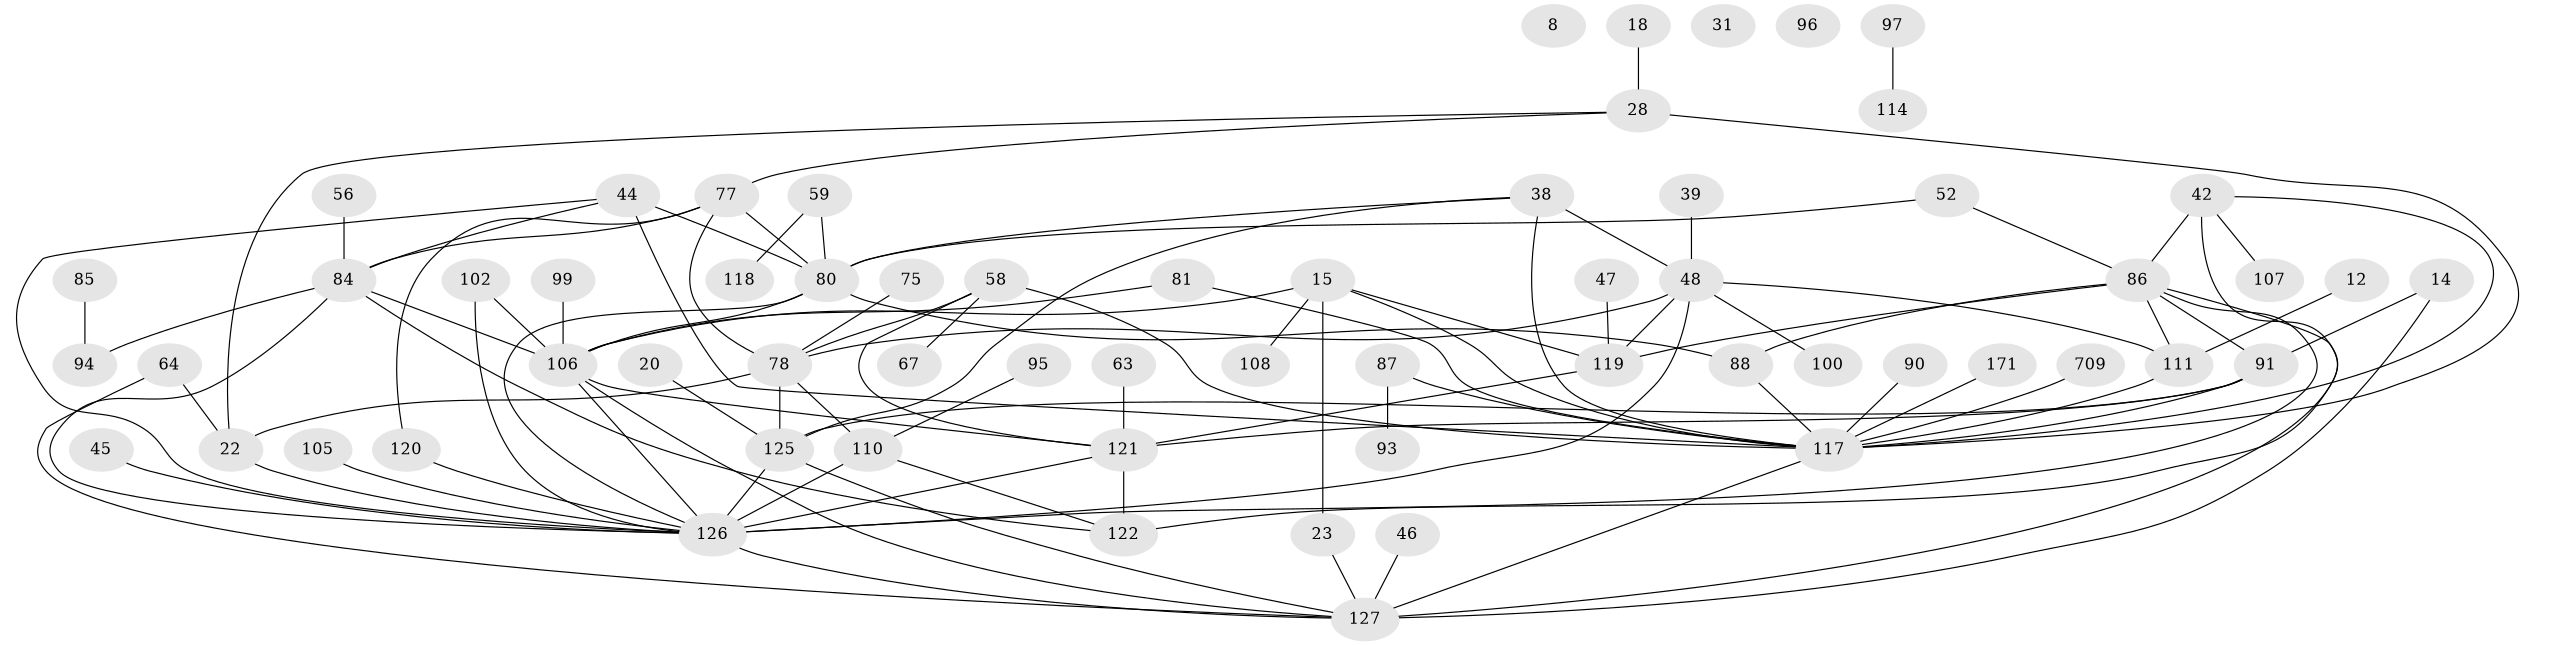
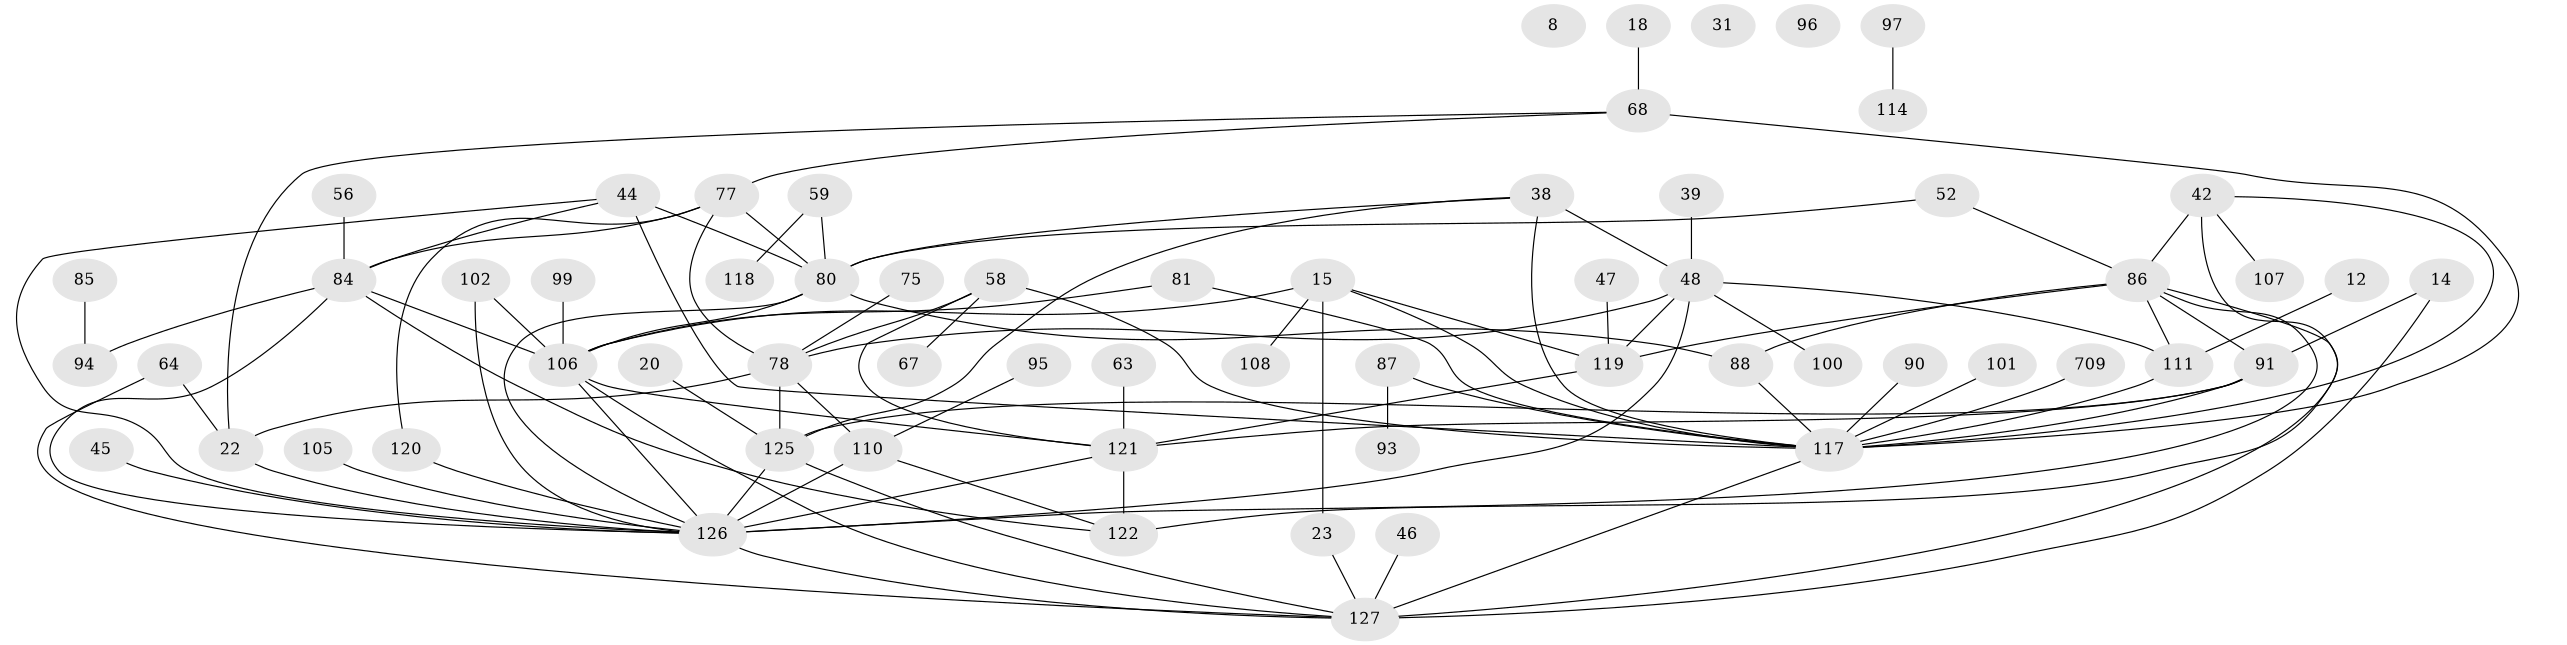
(1638, 111) -> (1638, 111)
(2002, 365) -> (2002, 365)
